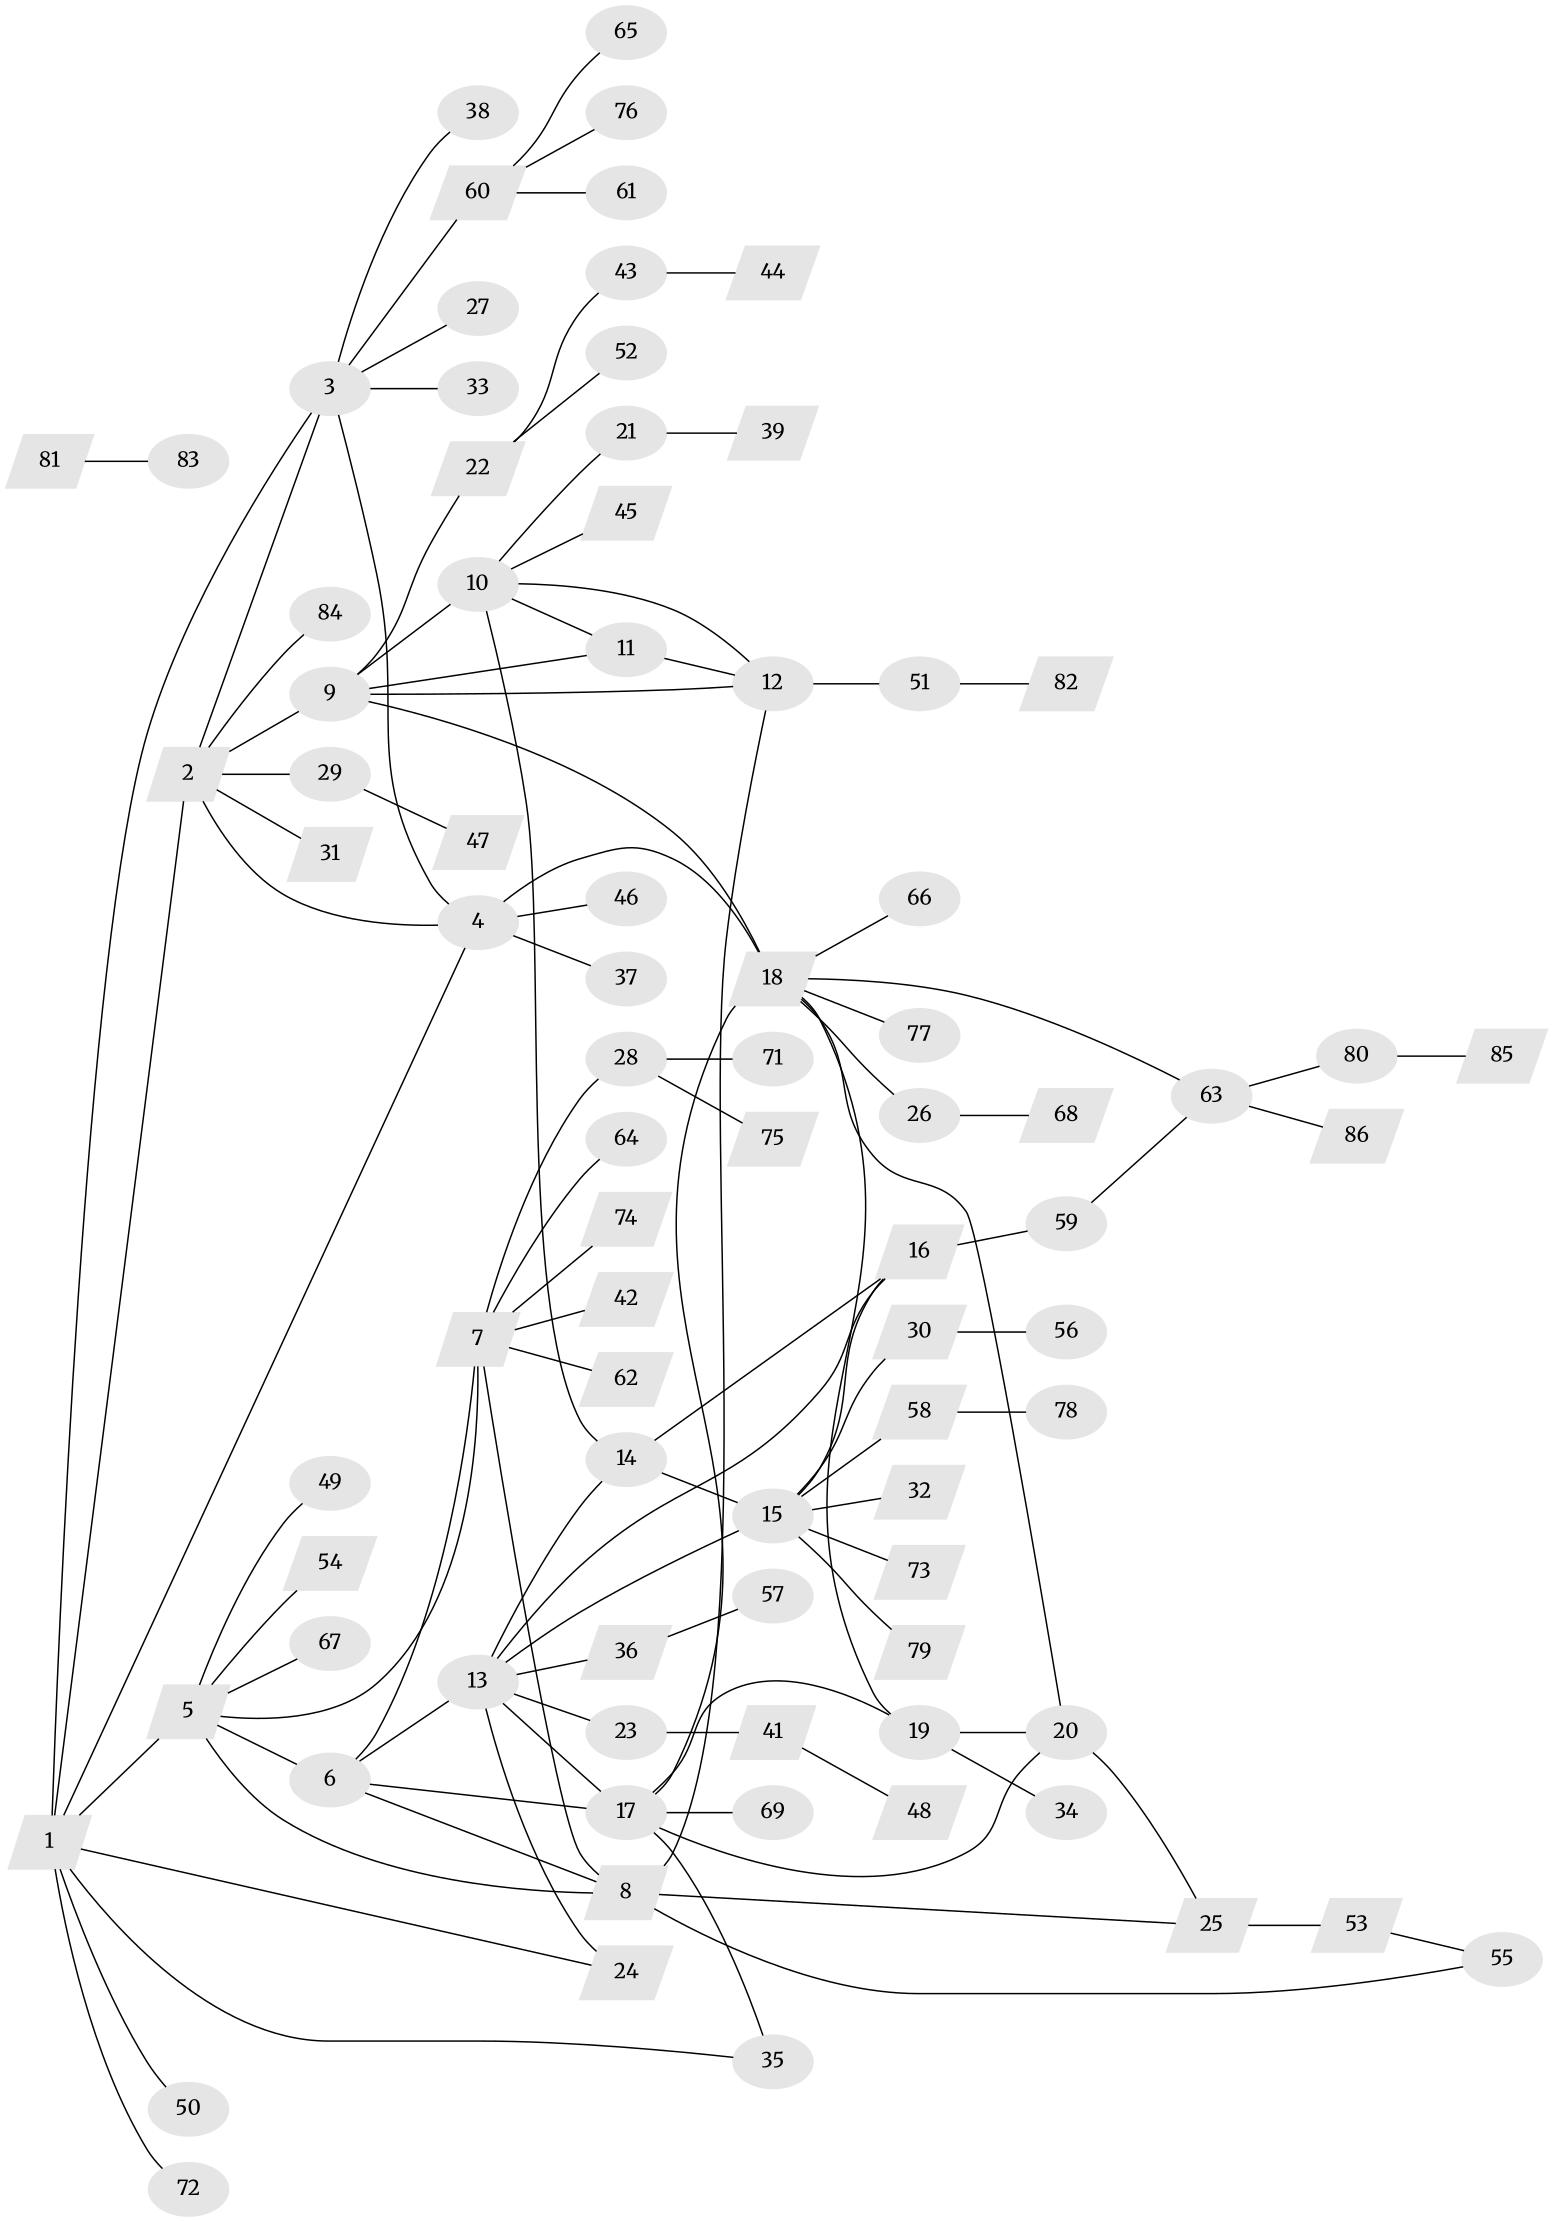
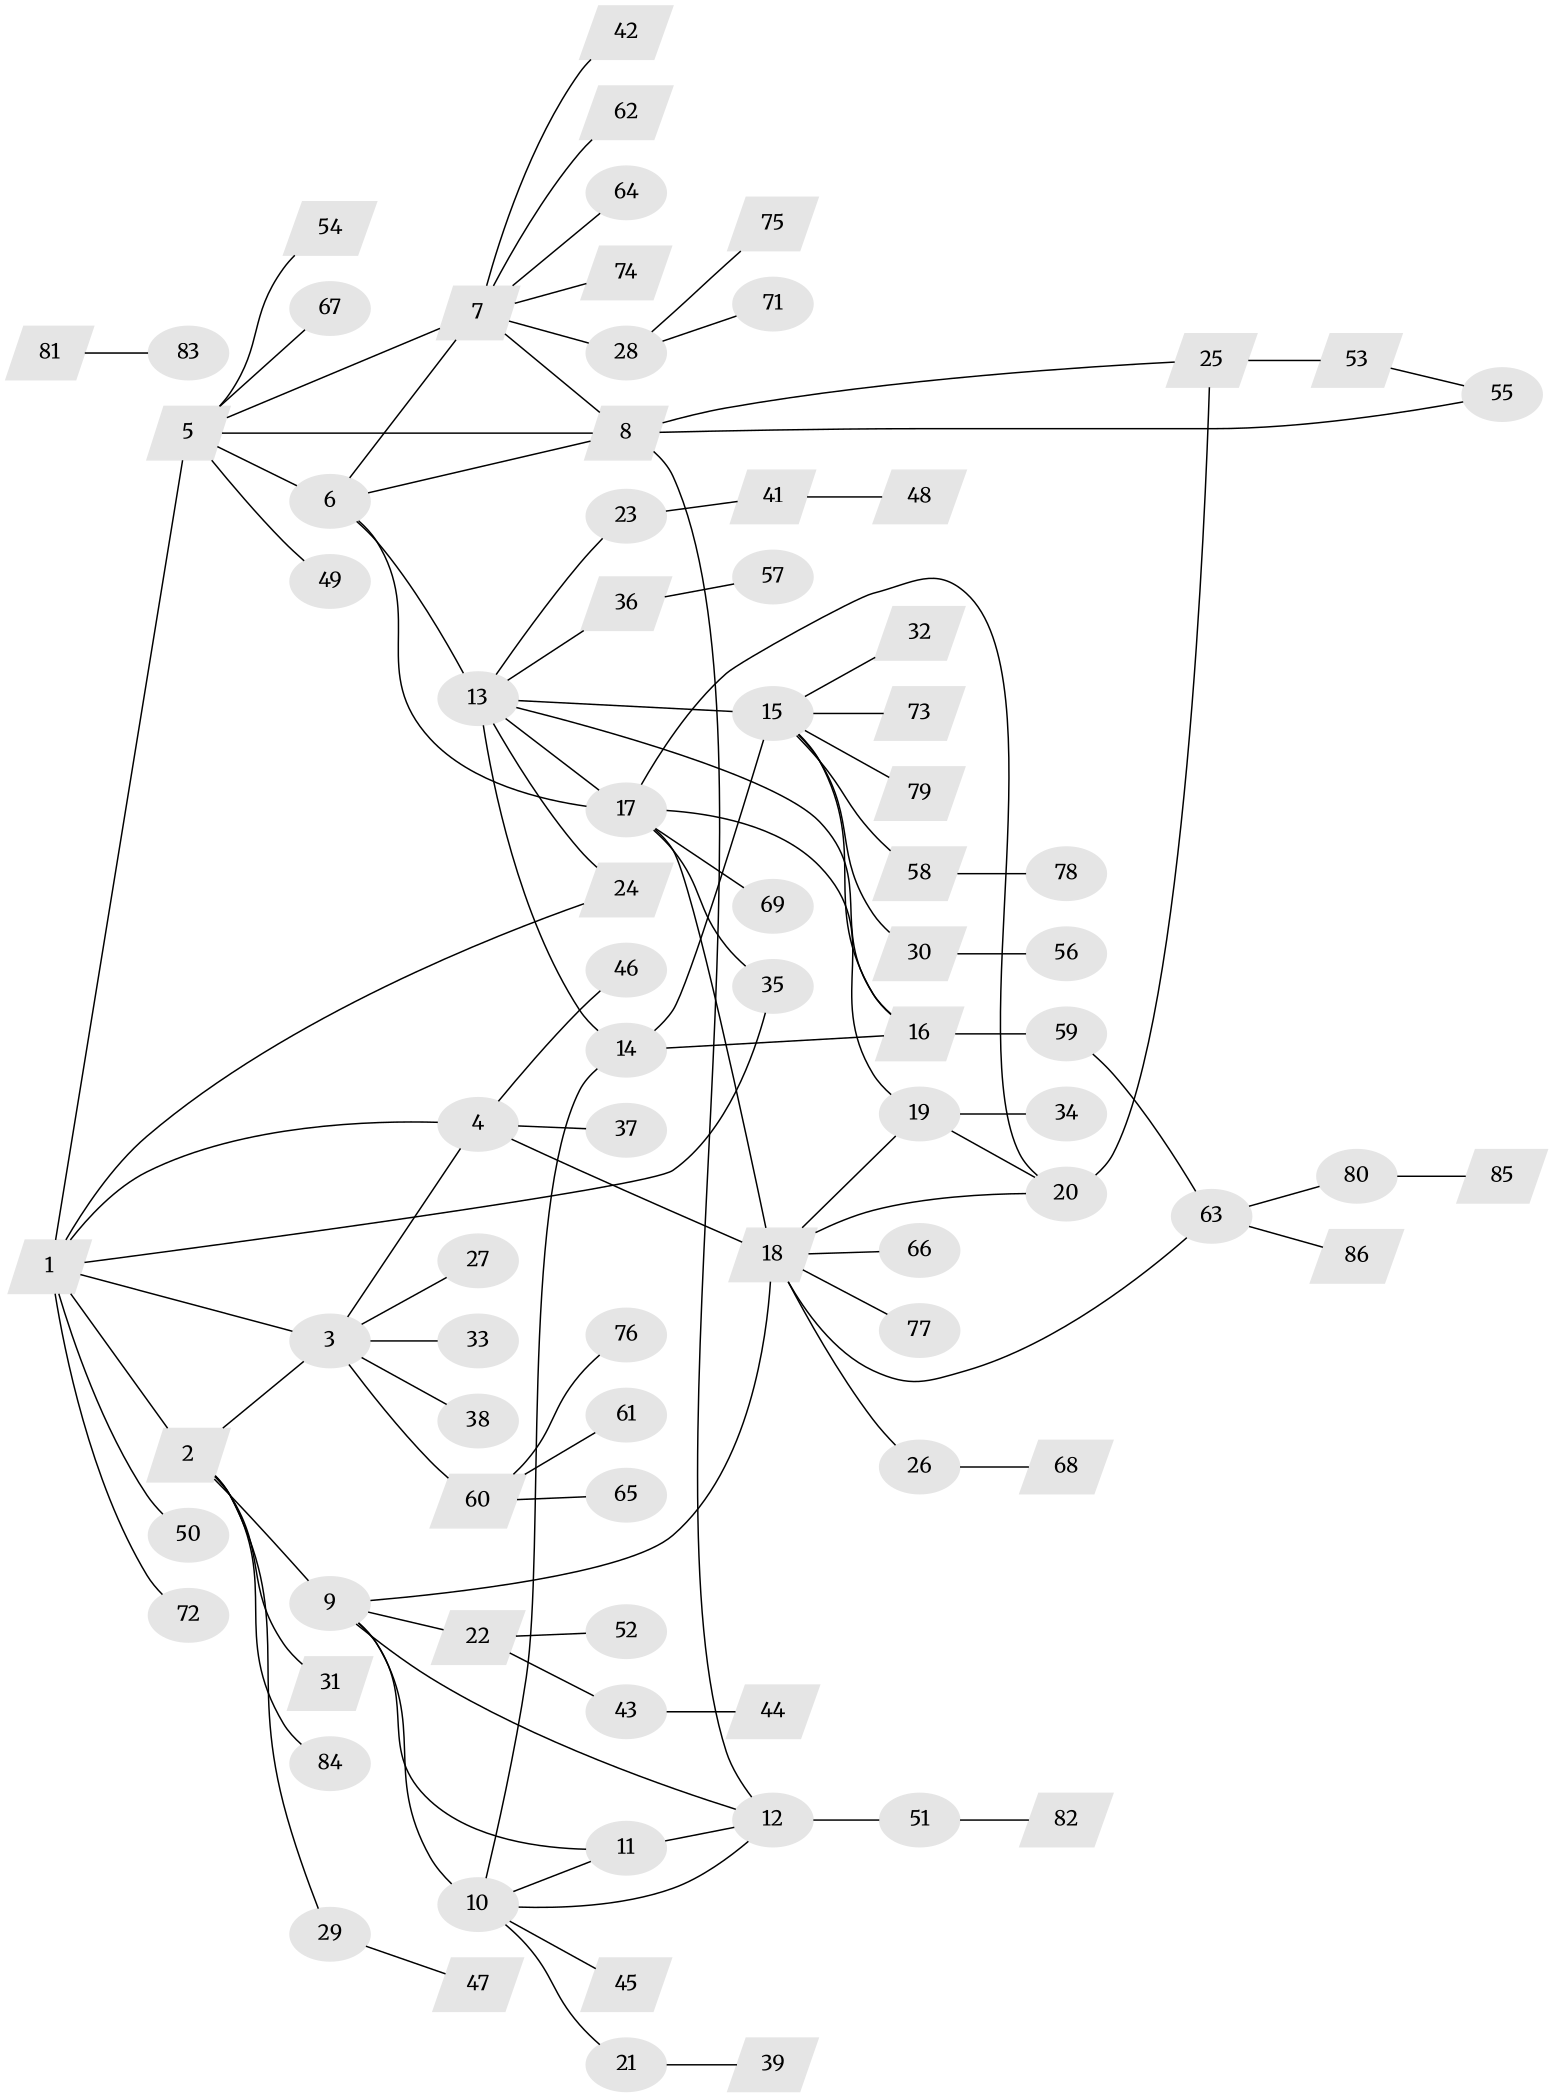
(299, 902) -> none
